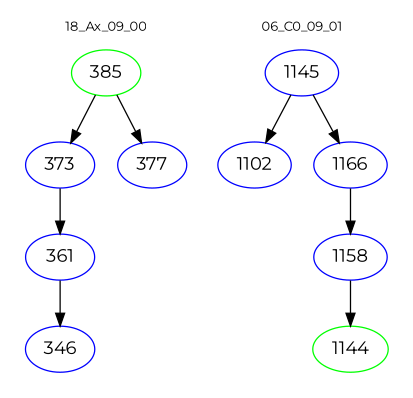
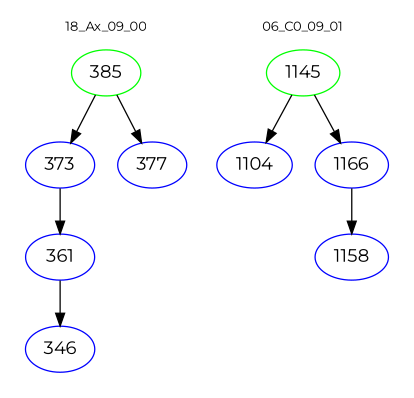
(302, 73) -> (303, 73)
(255, 165) -> (255, 165)
(350, 349) -> none
